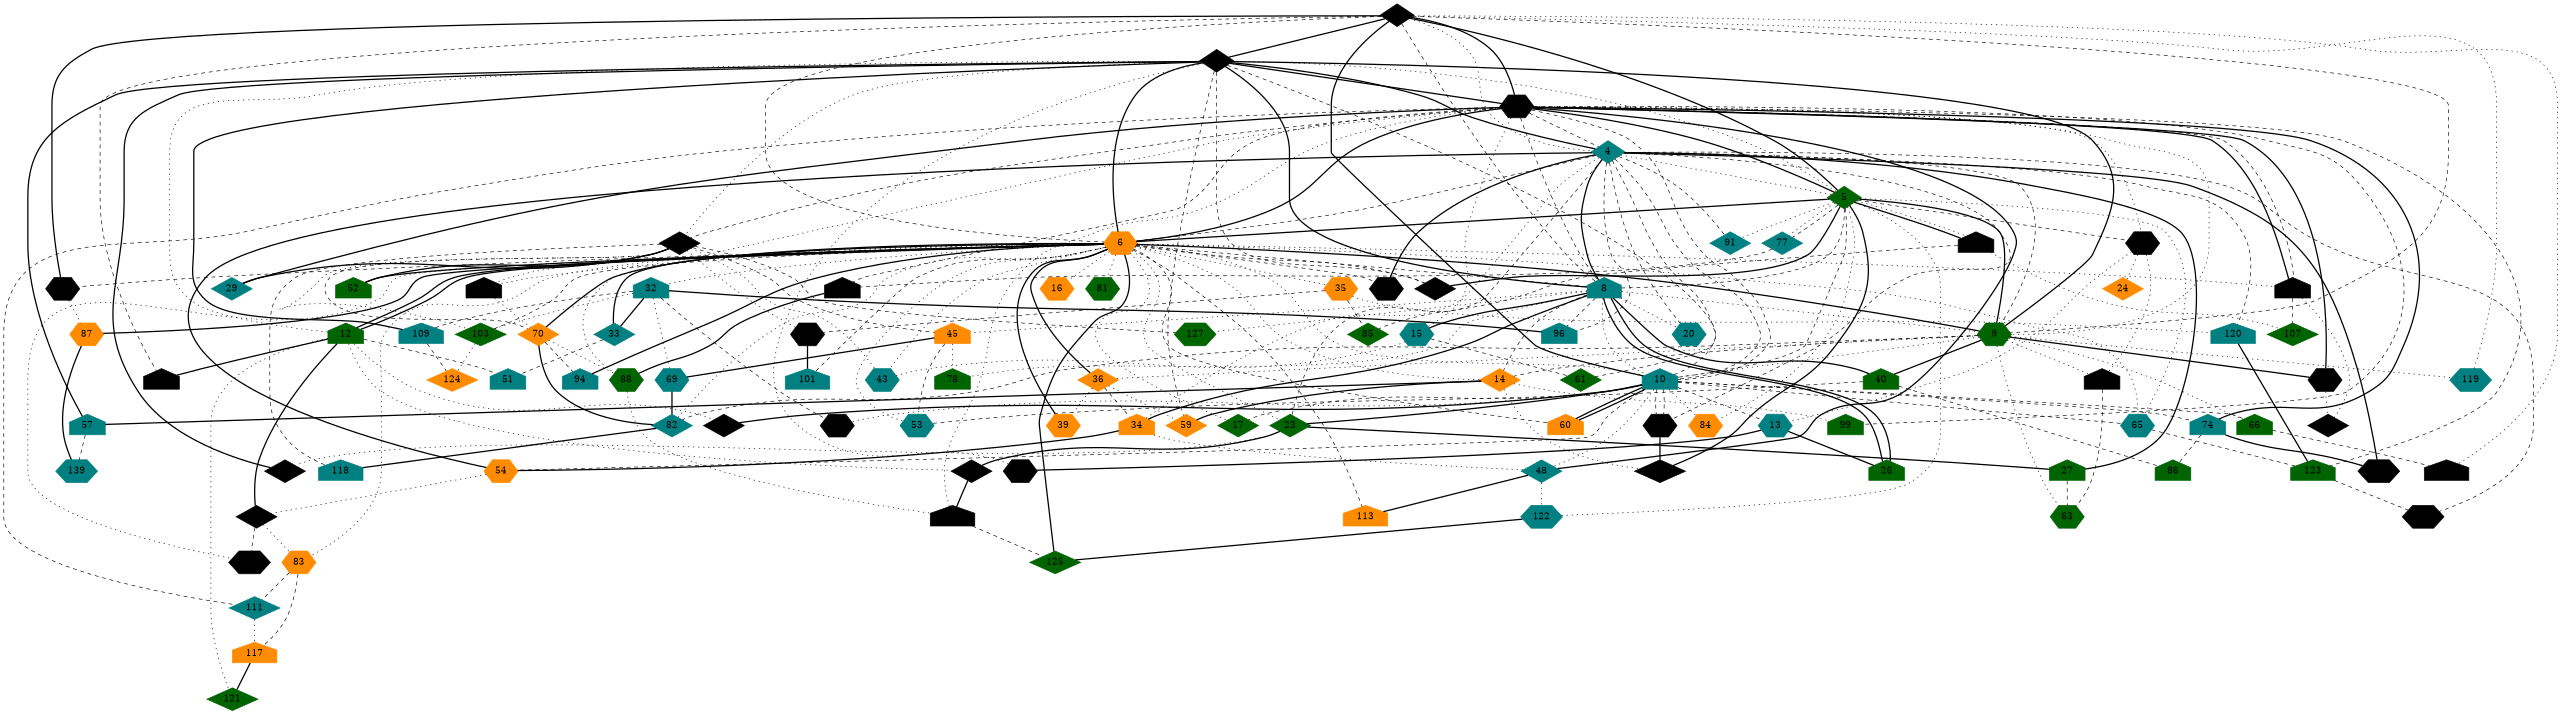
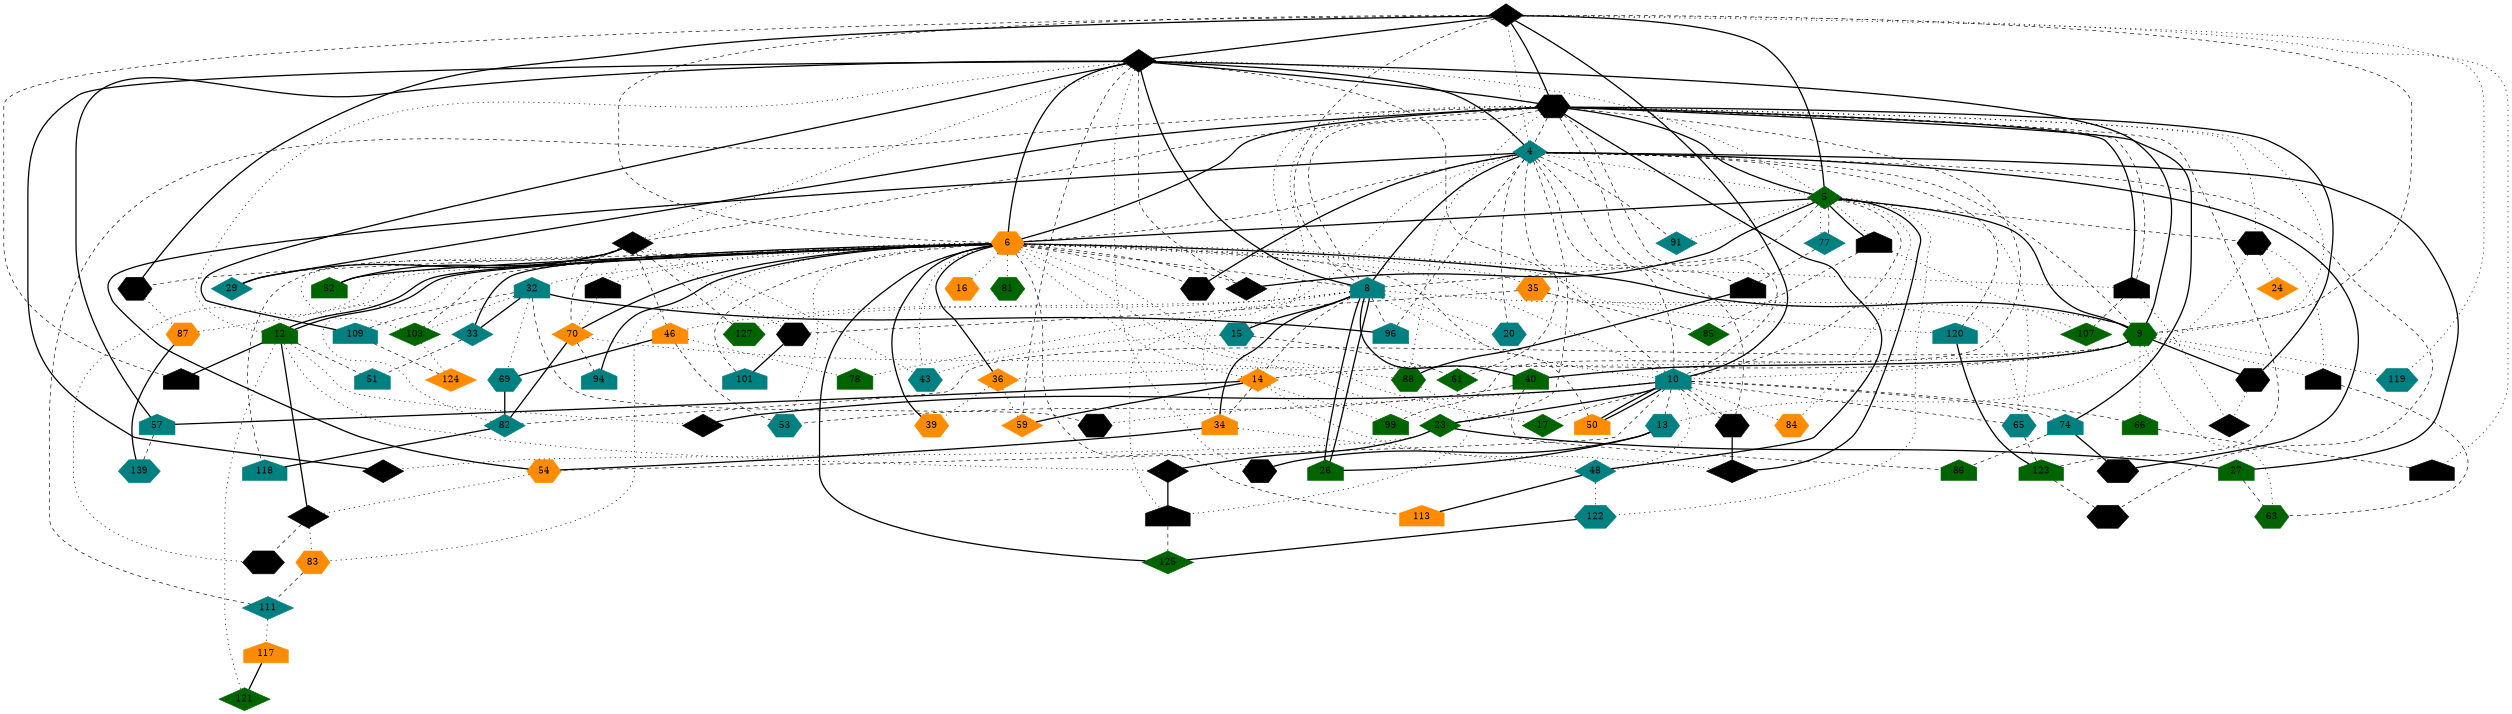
(421, 278) -> (407, 276)
(953, 334) -> (670, 334)
(1113, 397) -> (1239, 402)
(1566, 426) -> (1592, 426)
(288, 613) -> none
